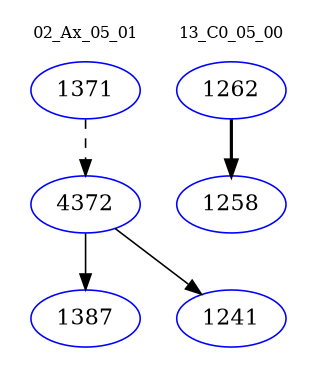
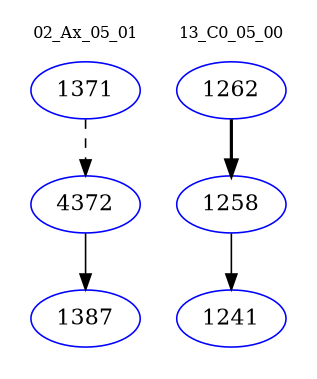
(143, 249) -> (231, 254)
